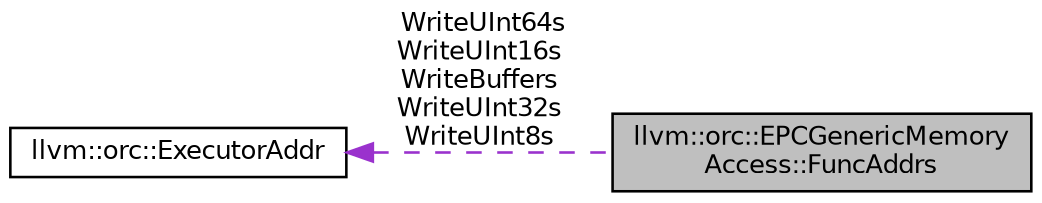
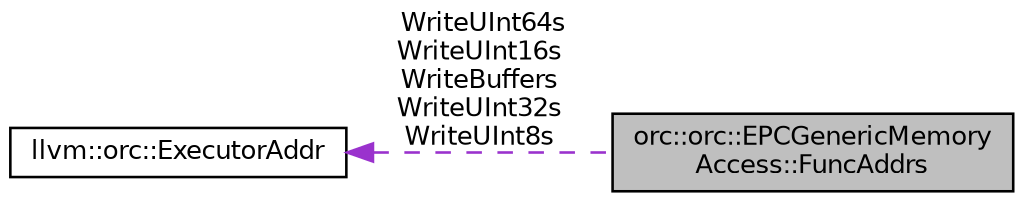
(822, 152) -> (813, 152)
